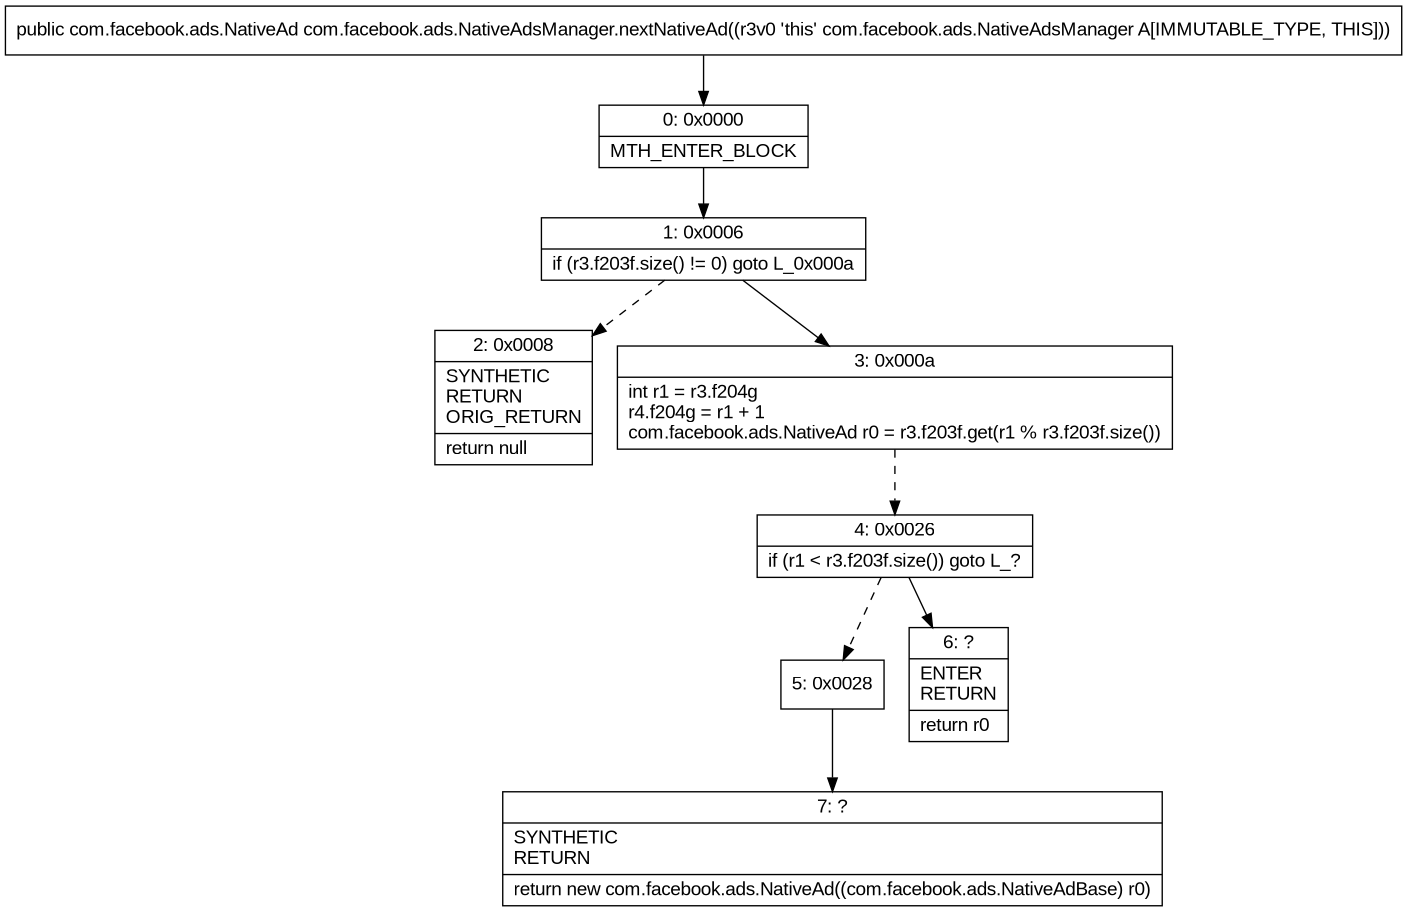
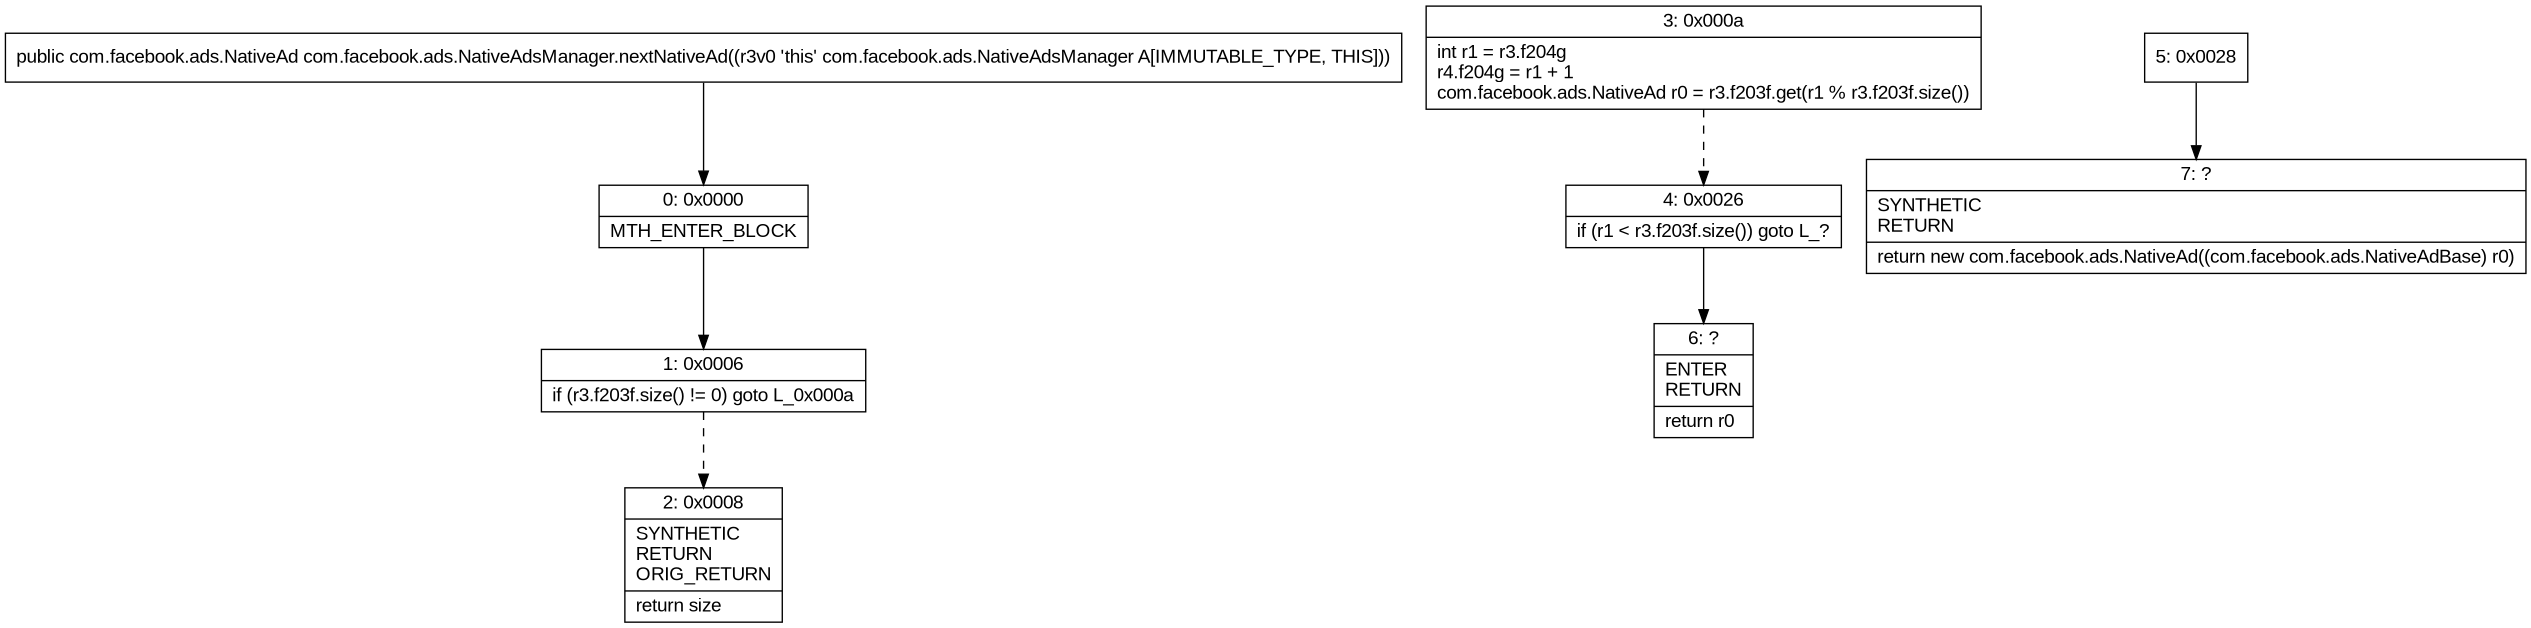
(780, 309) -> none
(487, 448) -> (679, 606)
(865, 612) -> none
